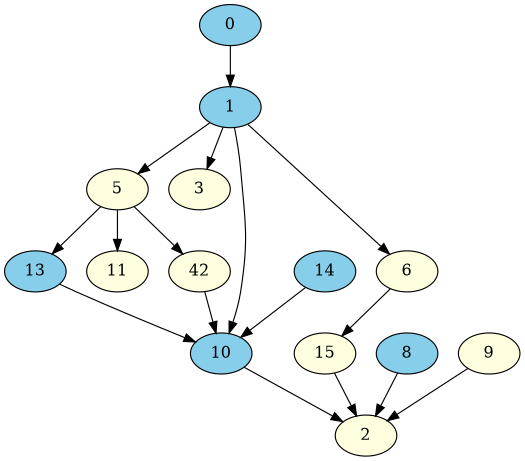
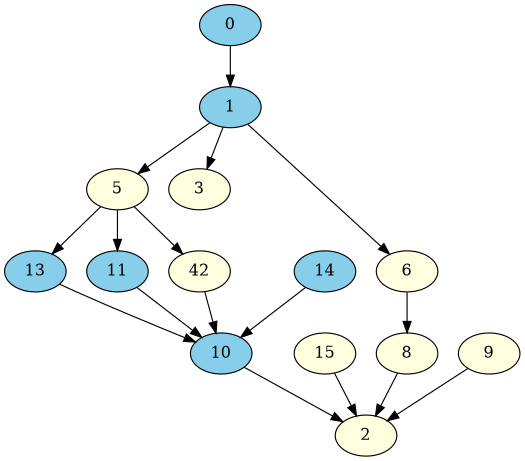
(245, 225) -> (165, 309)
(117, 271) -> (117, 271)
(370, 308) -> (407, 307)
(407, 353) -> (407, 353)
